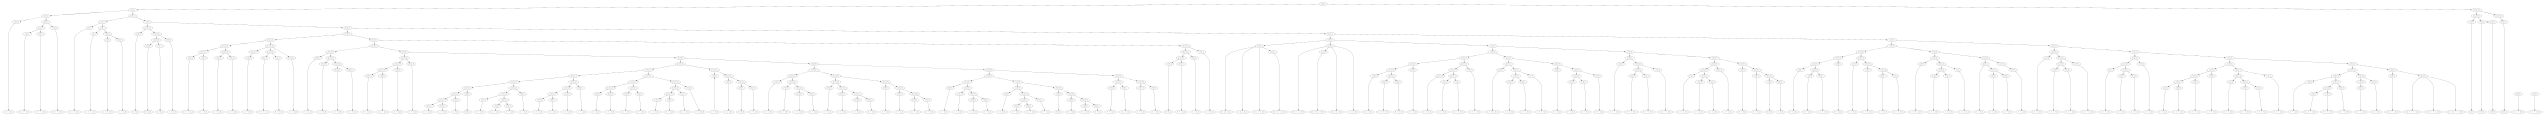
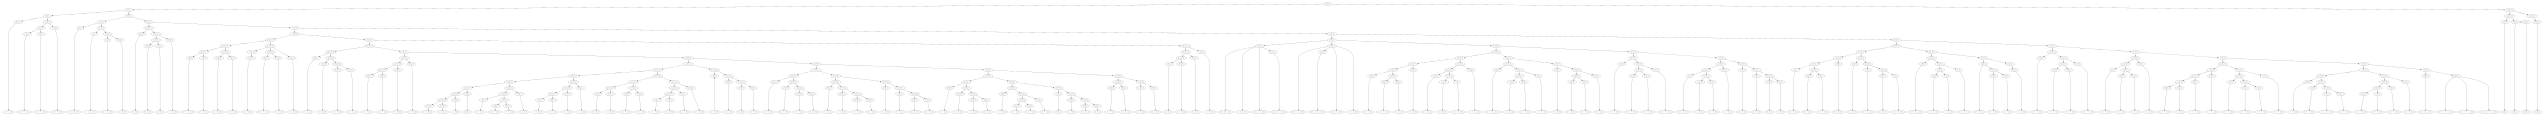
none -> (2378, 88)
